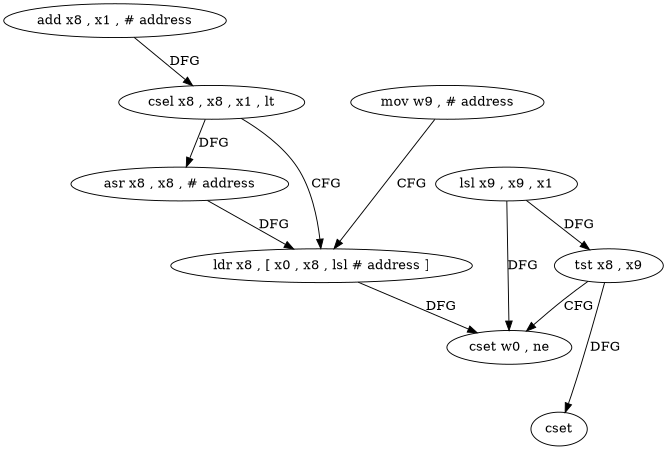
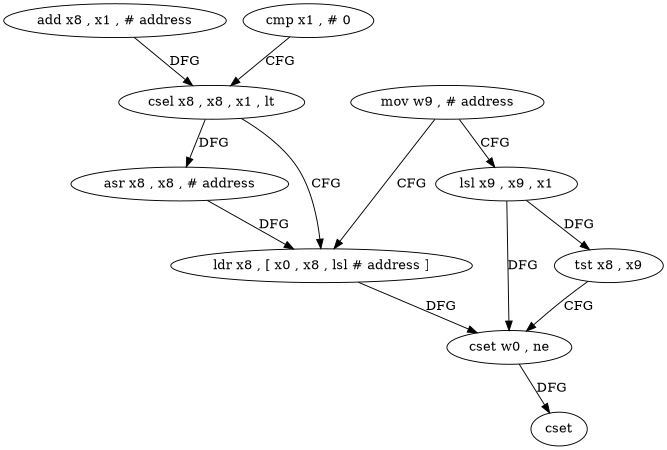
none -> (308, 21)
none -> (474, 140)
(587, 343) -> (532, 384)
